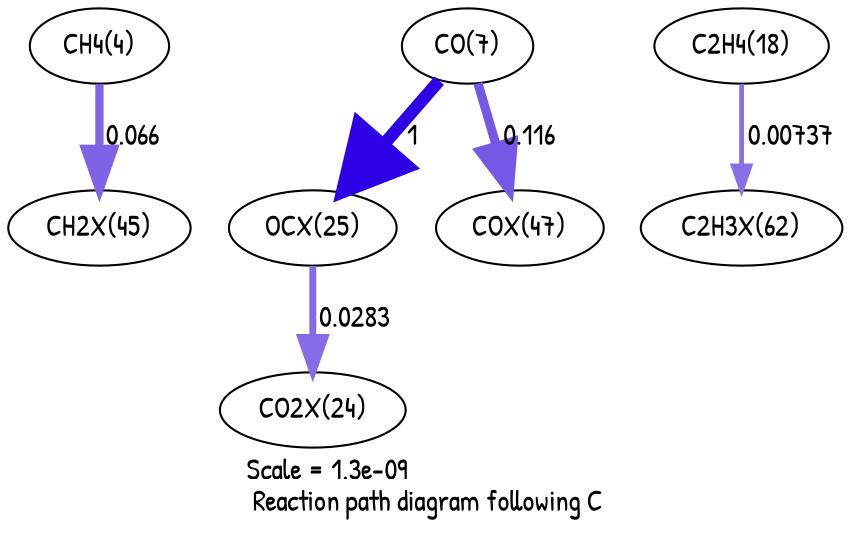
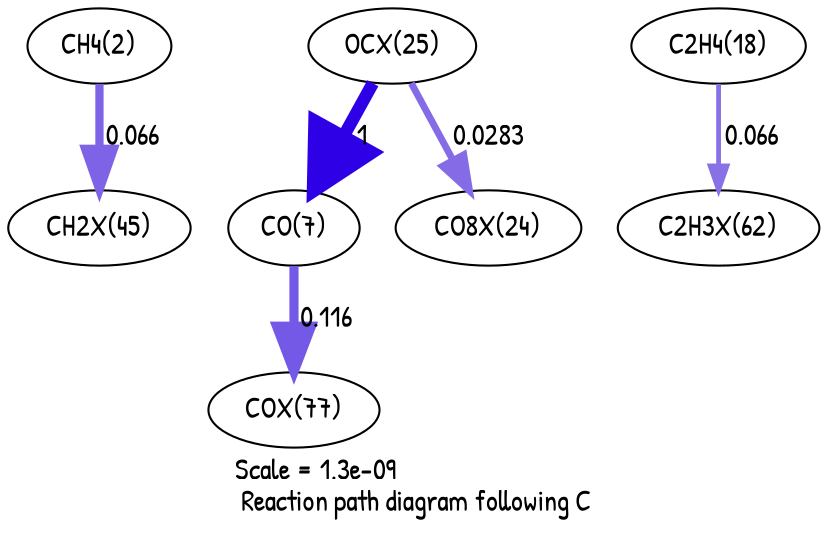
(99, 46) -> (99, 46)
(411, 113) -> (358, 110)
(788, 137) -> (749, 137)
(520, 228) -> (294, 410)
(313, 410) -> (489, 228)
